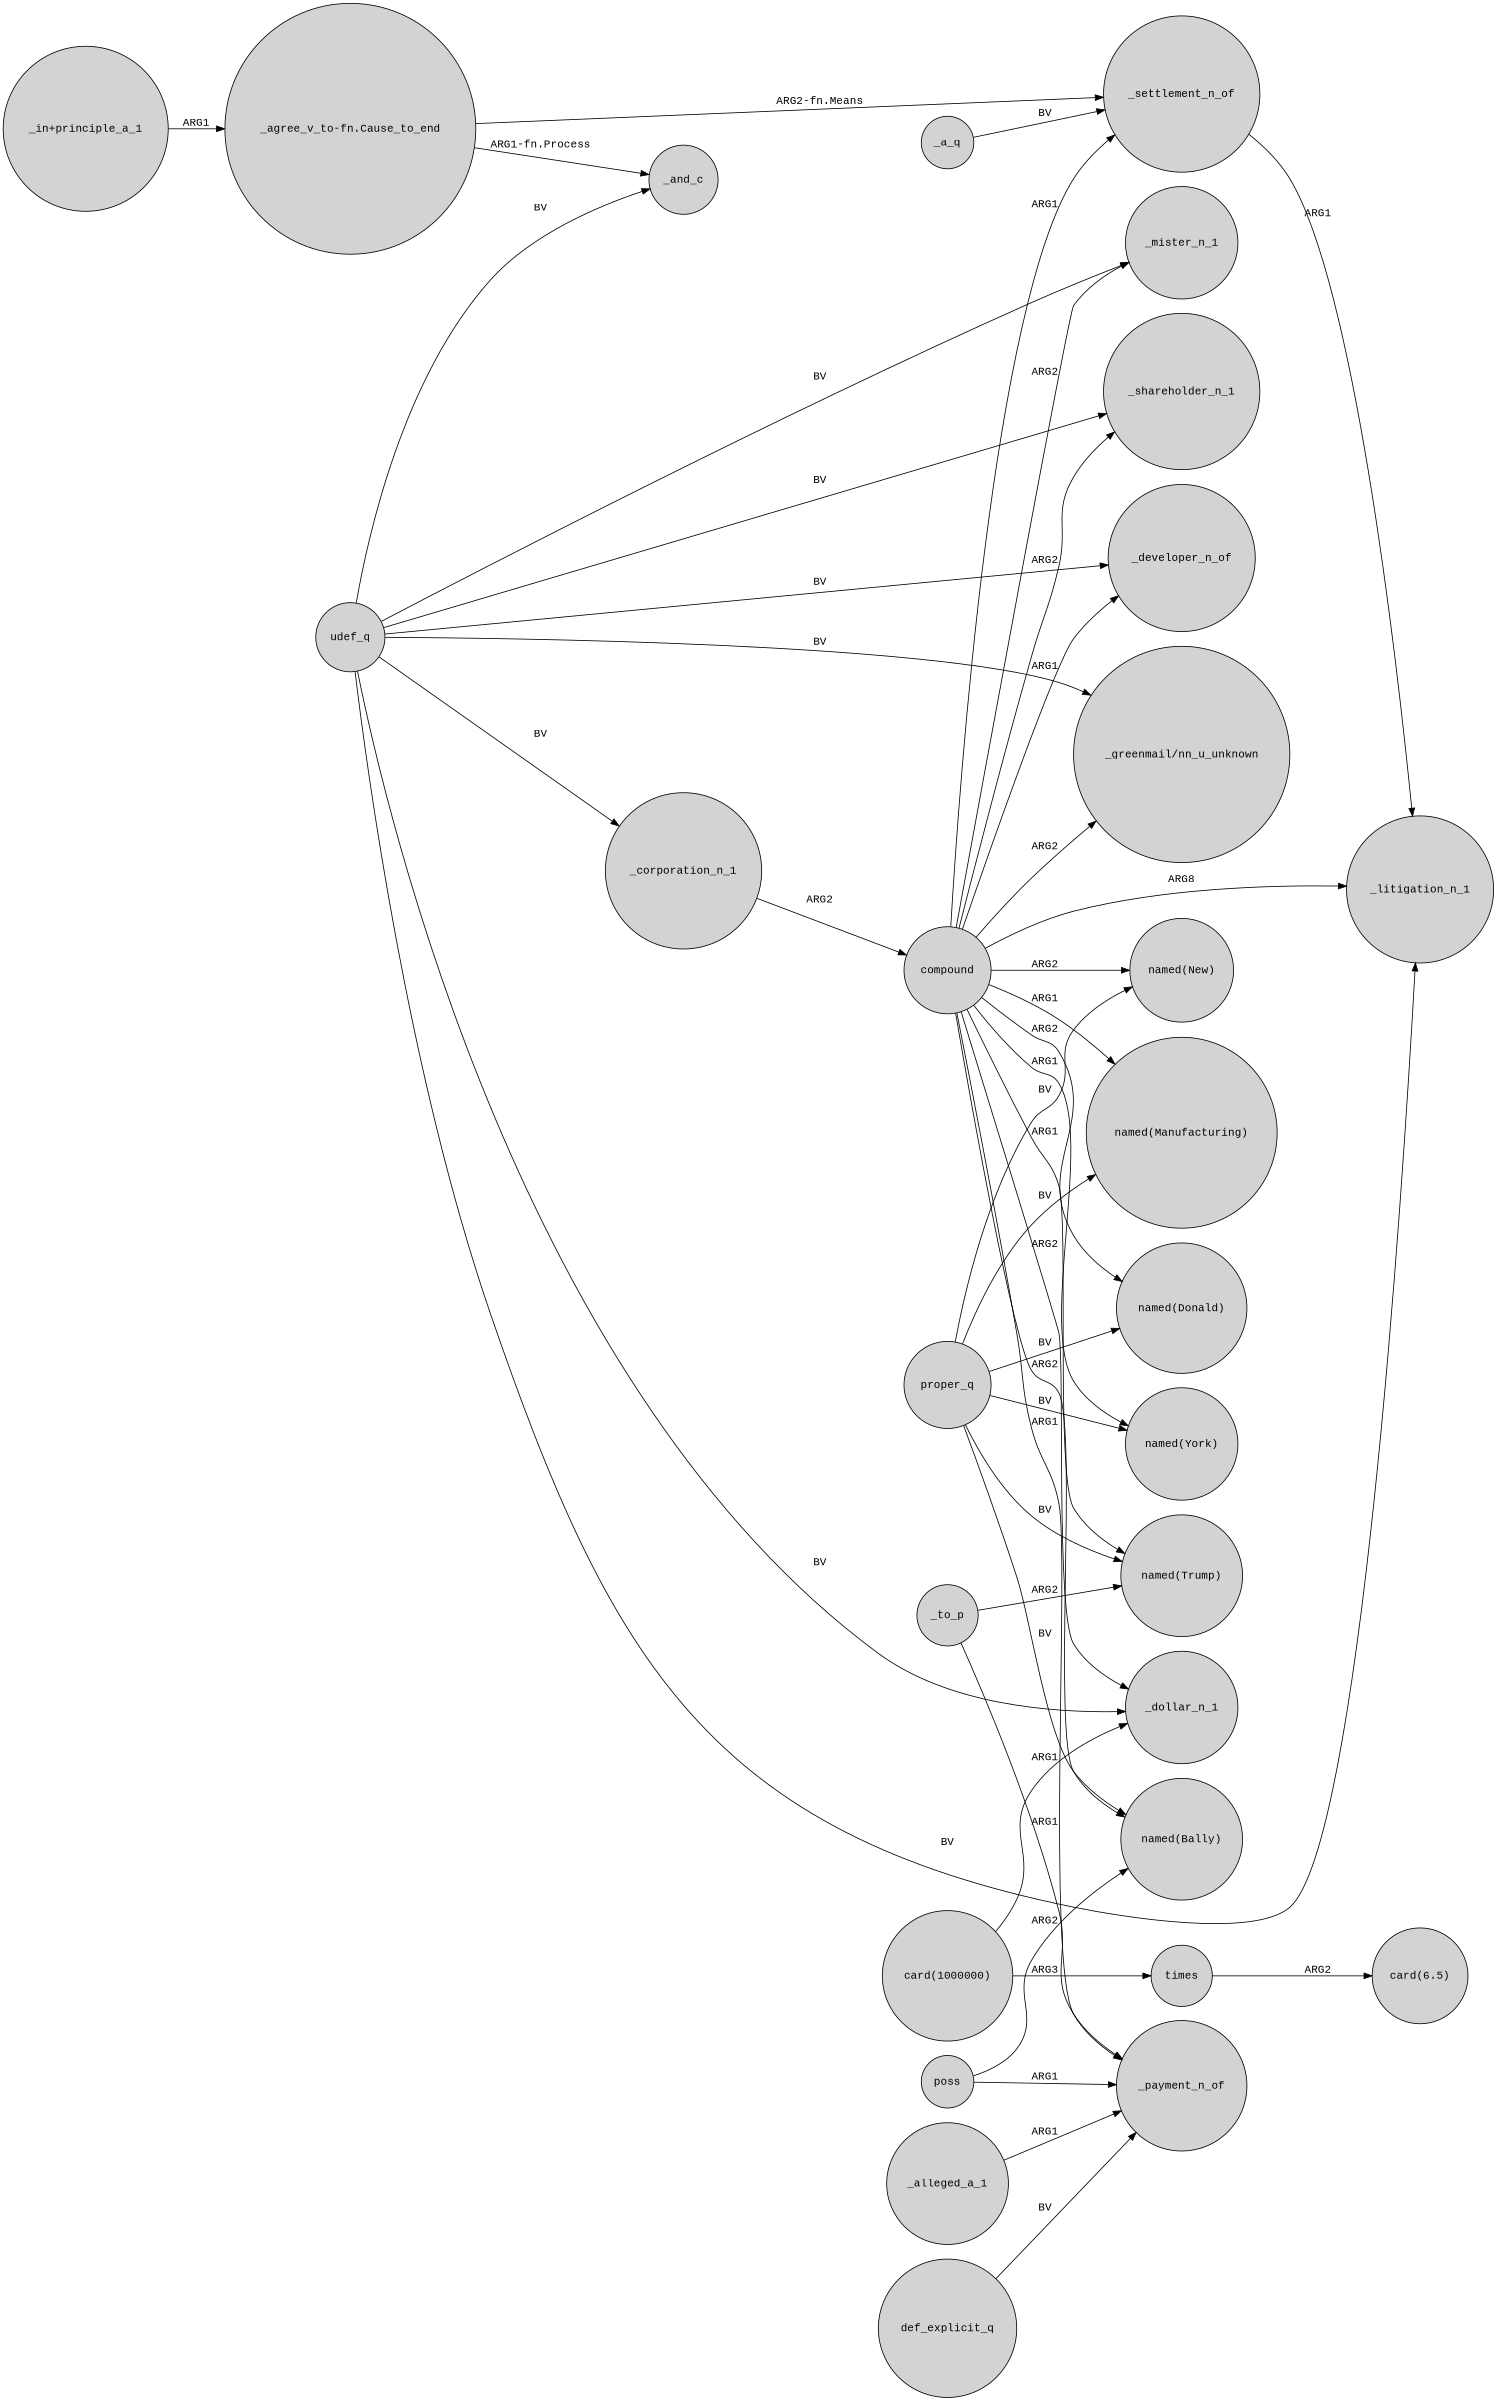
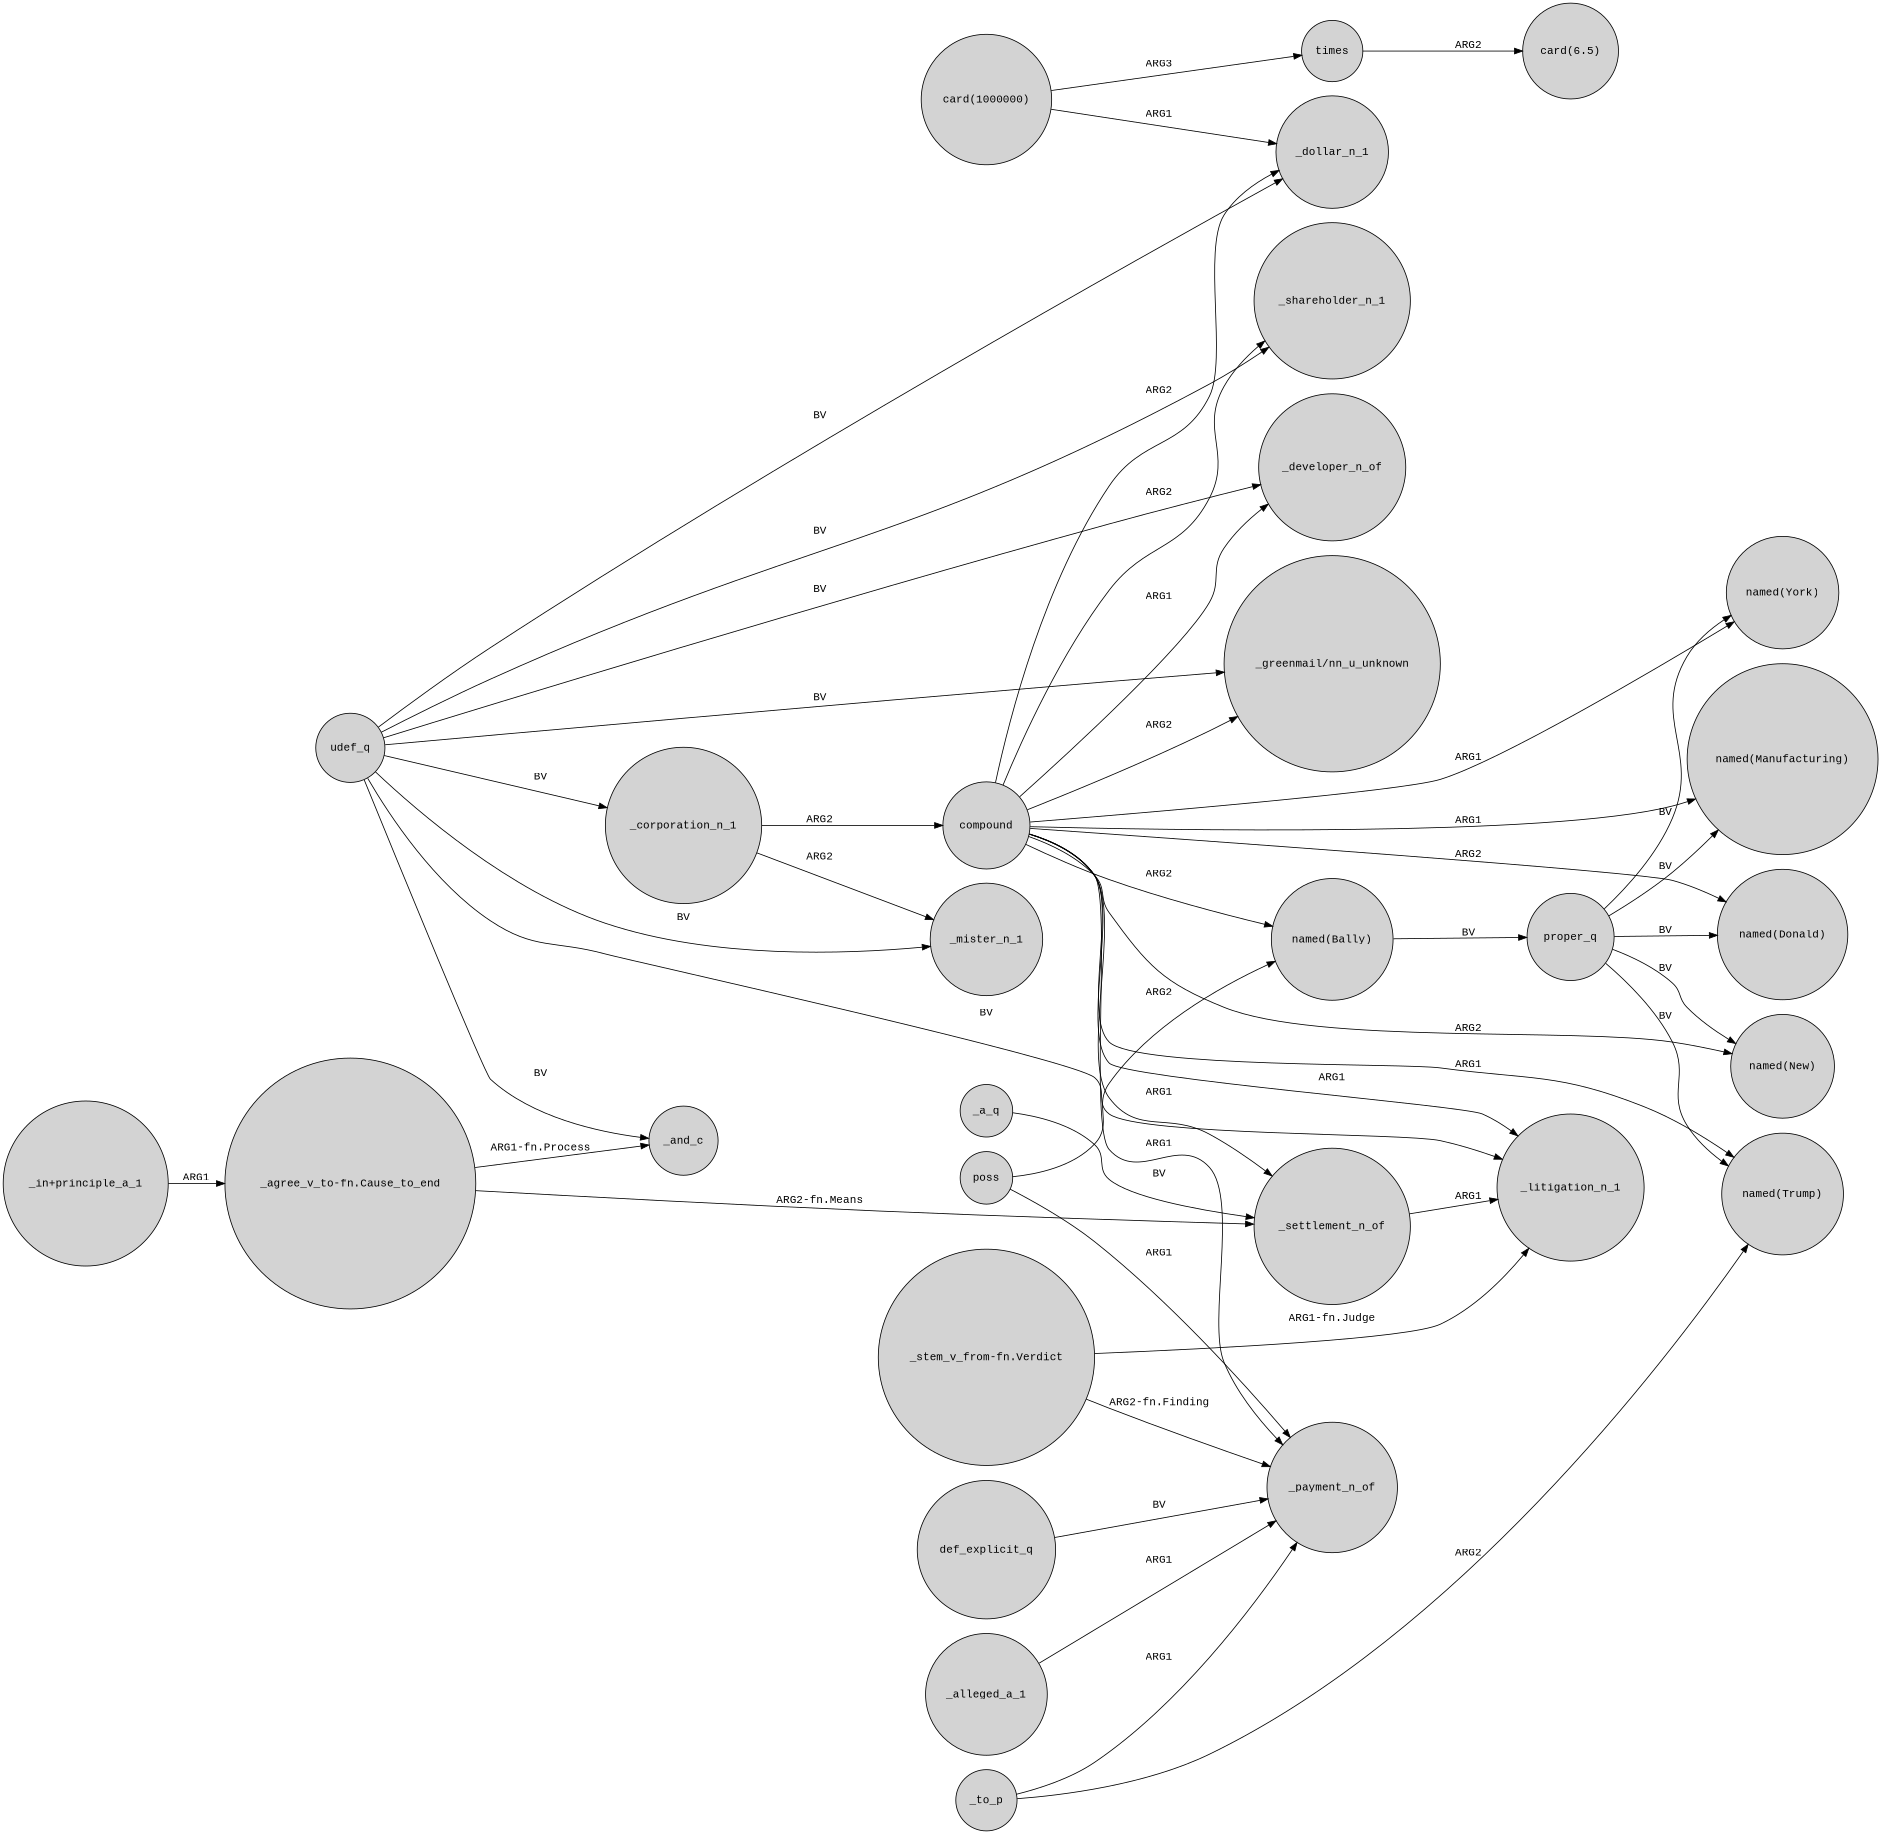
(1019, 585) -> (841, 885)
(1182, 879) -> (1332, 1077)
none -> (986, 1357)
(1029, 1627) -> (1456, 938)
